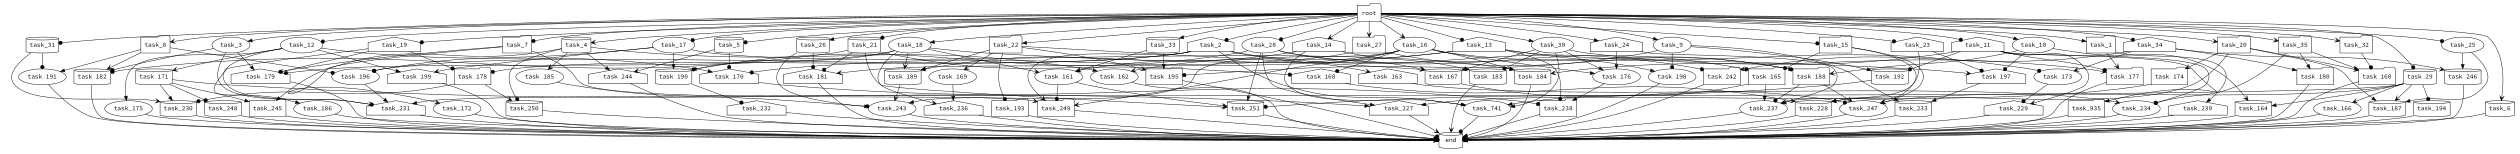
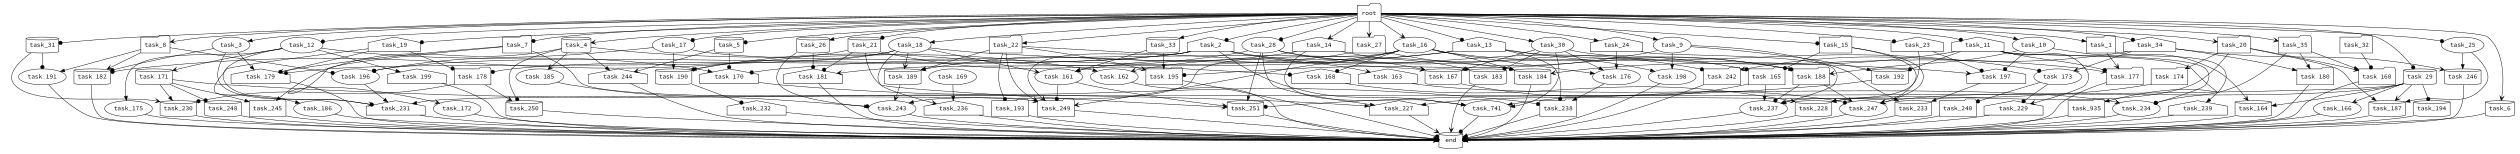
(1859, 19) -> none
(546, 58) -> none
(1672, 59) -> (1672, 59)
(980, 60) -> (1013, 80)
none -> (1958, 109)
